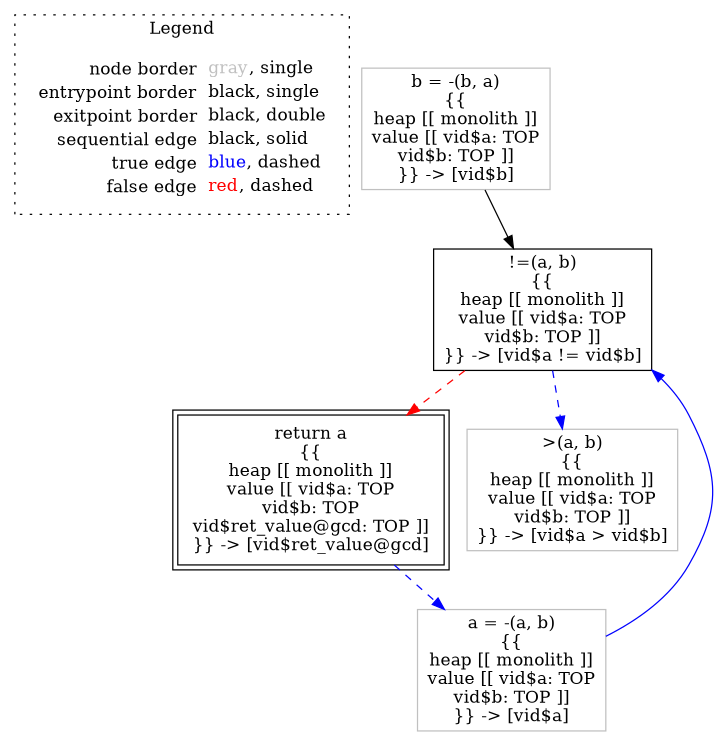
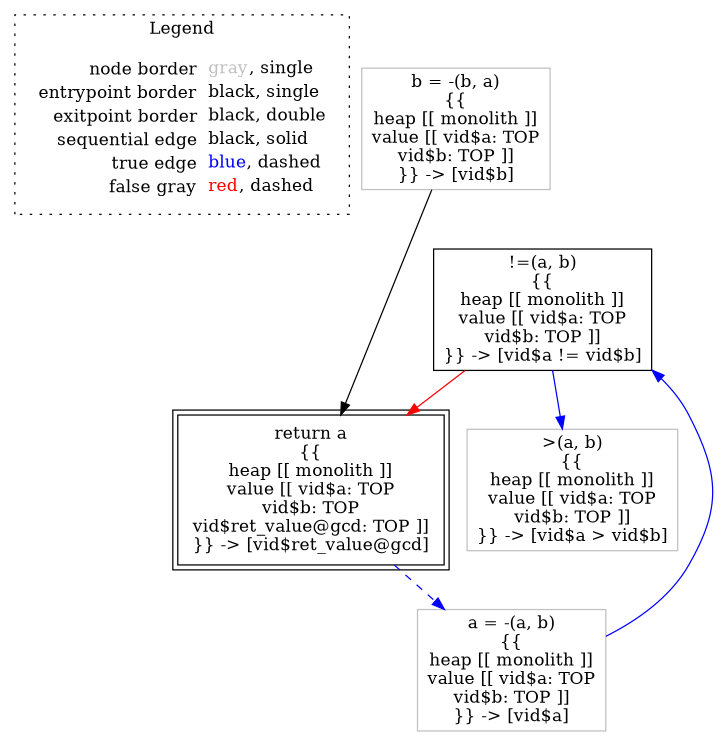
(155, 187) -> (156, 187)
(497, 214) -> (389, 297)
(441, 389) -> (441, 389)
(556, 393) -> (556, 393)
